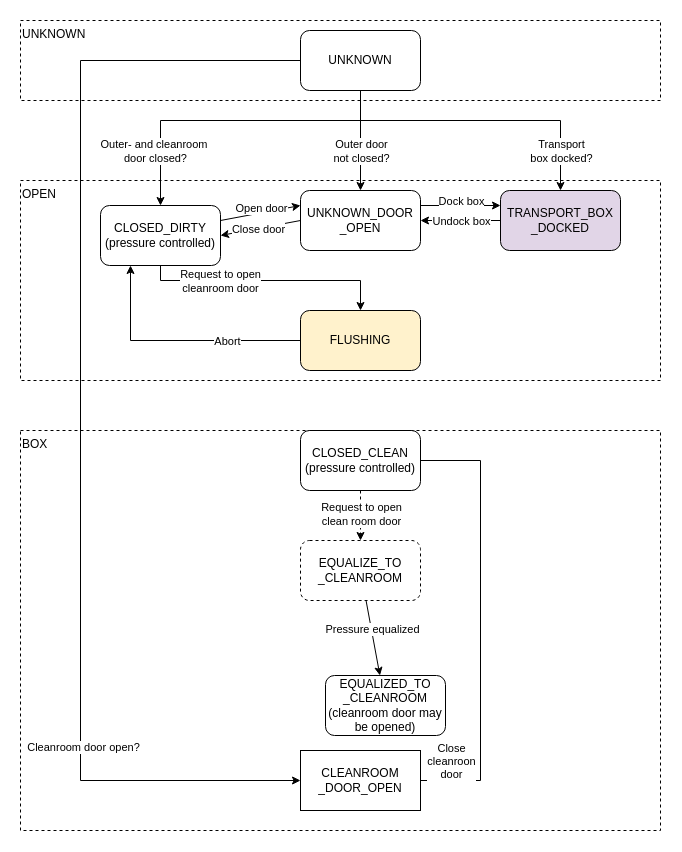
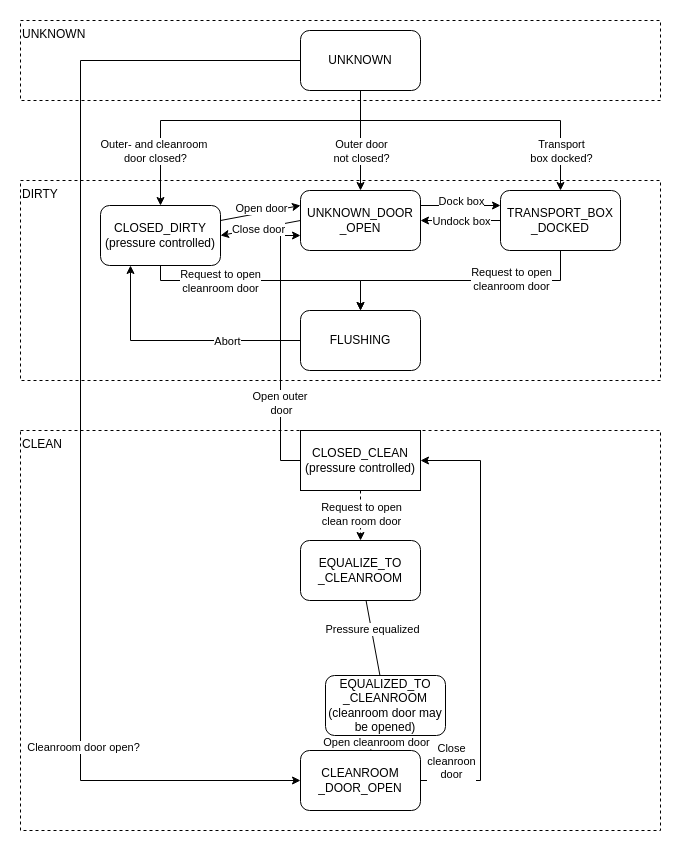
(36, 195) -> (39, 195)
(561, 221) -> (561, 221)
none -> (422, 281)
(361, 341) -> (361, 341)
none -> (281, 352)
(33, 445) -> (39, 445)
(361, 461) -> (361, 461)
(426, 461) -> (428, 461)
(361, 571) -> (361, 571)
(378, 667) -> (379, 669)
none -> (374, 741)
(361, 781) -> (361, 781)
